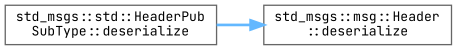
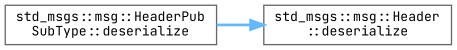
(111, 25) -> (111, 25)
